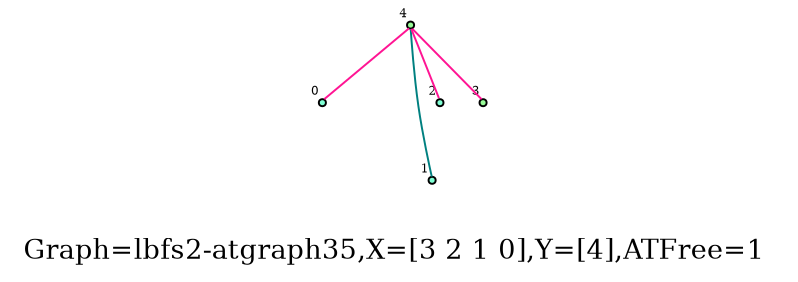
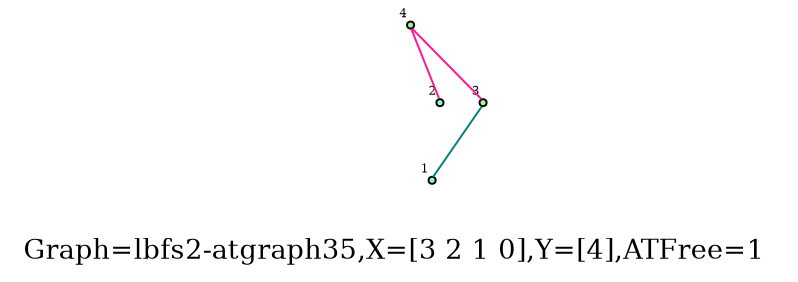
(322, 103) -> none
(418, 103) -> (457, 142)
